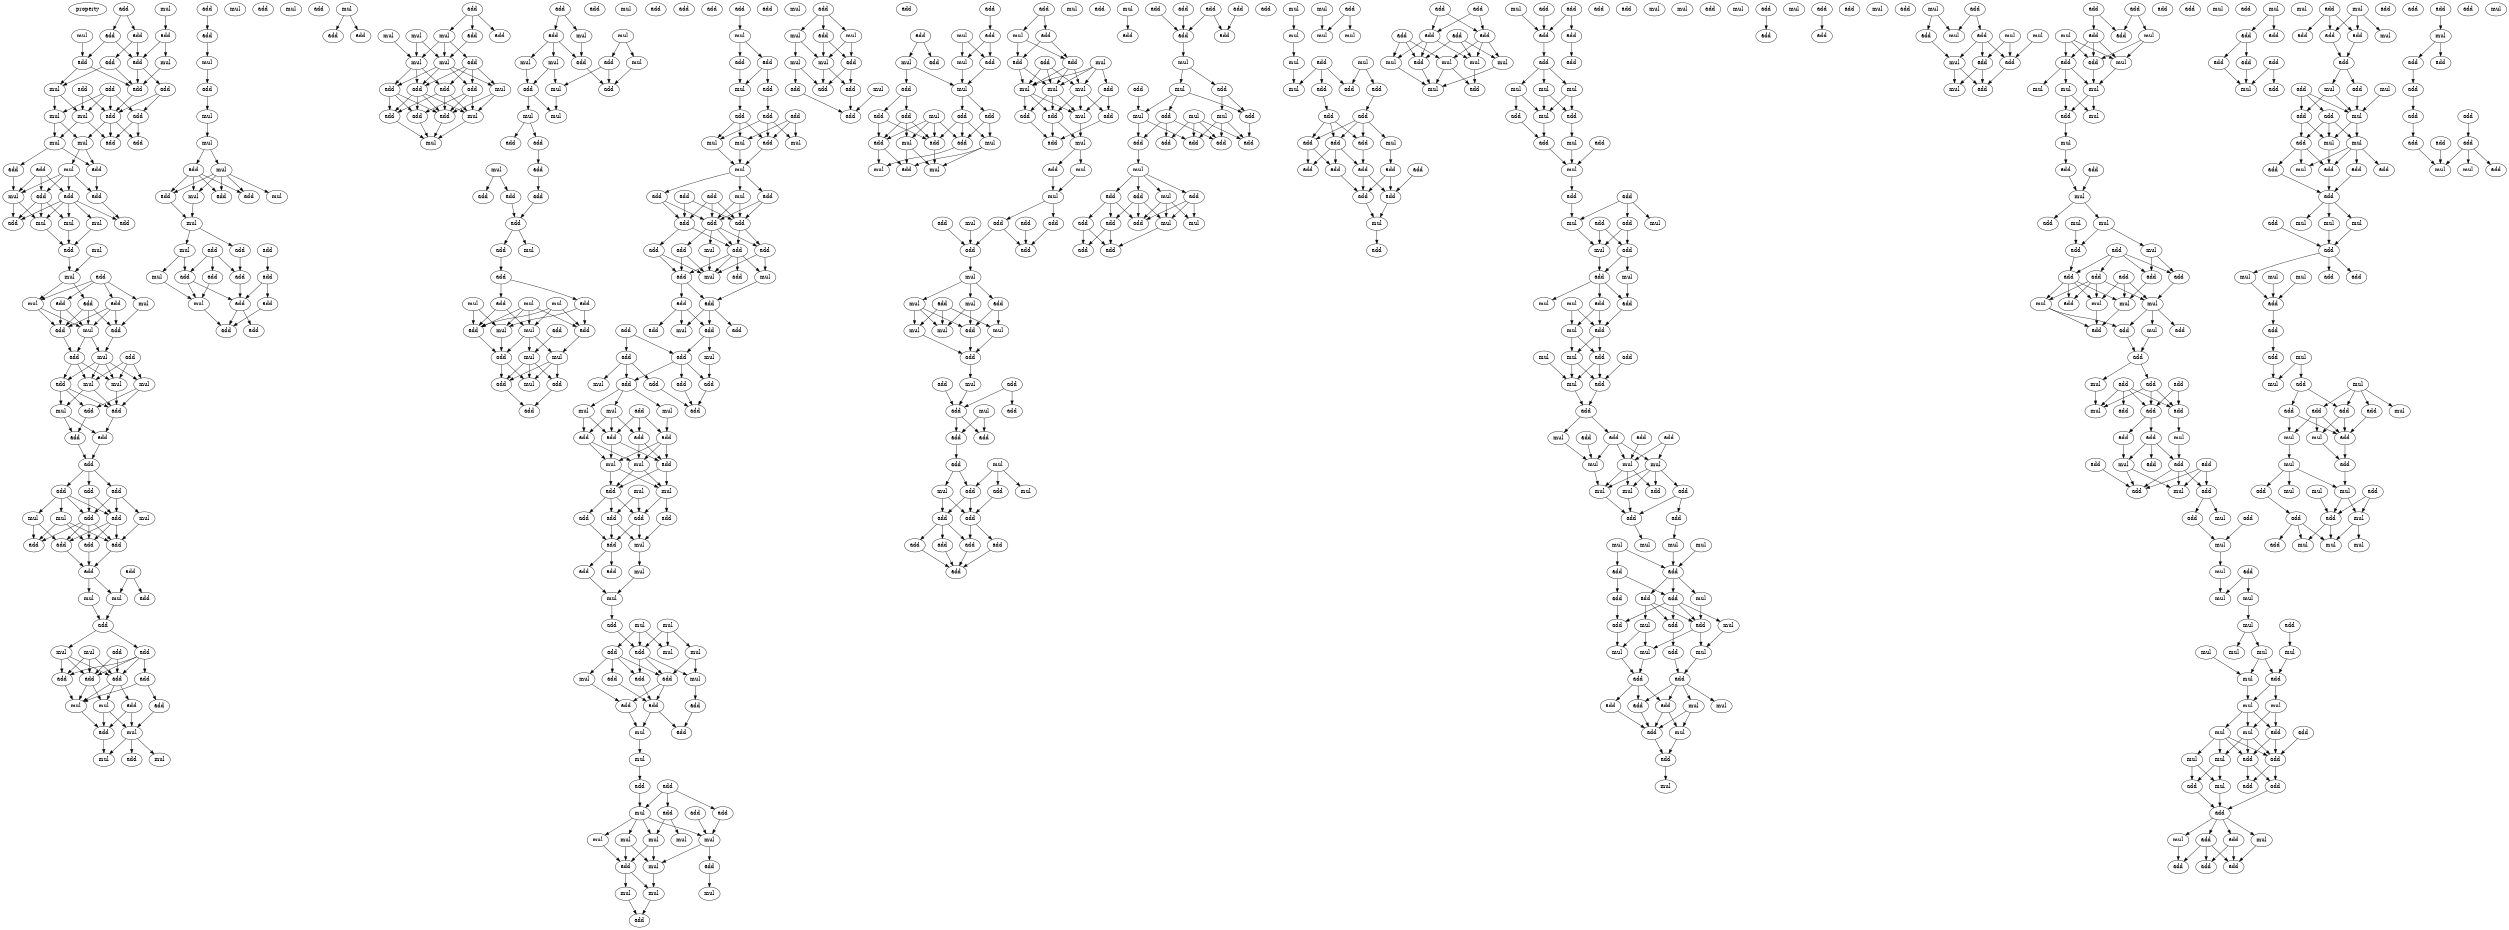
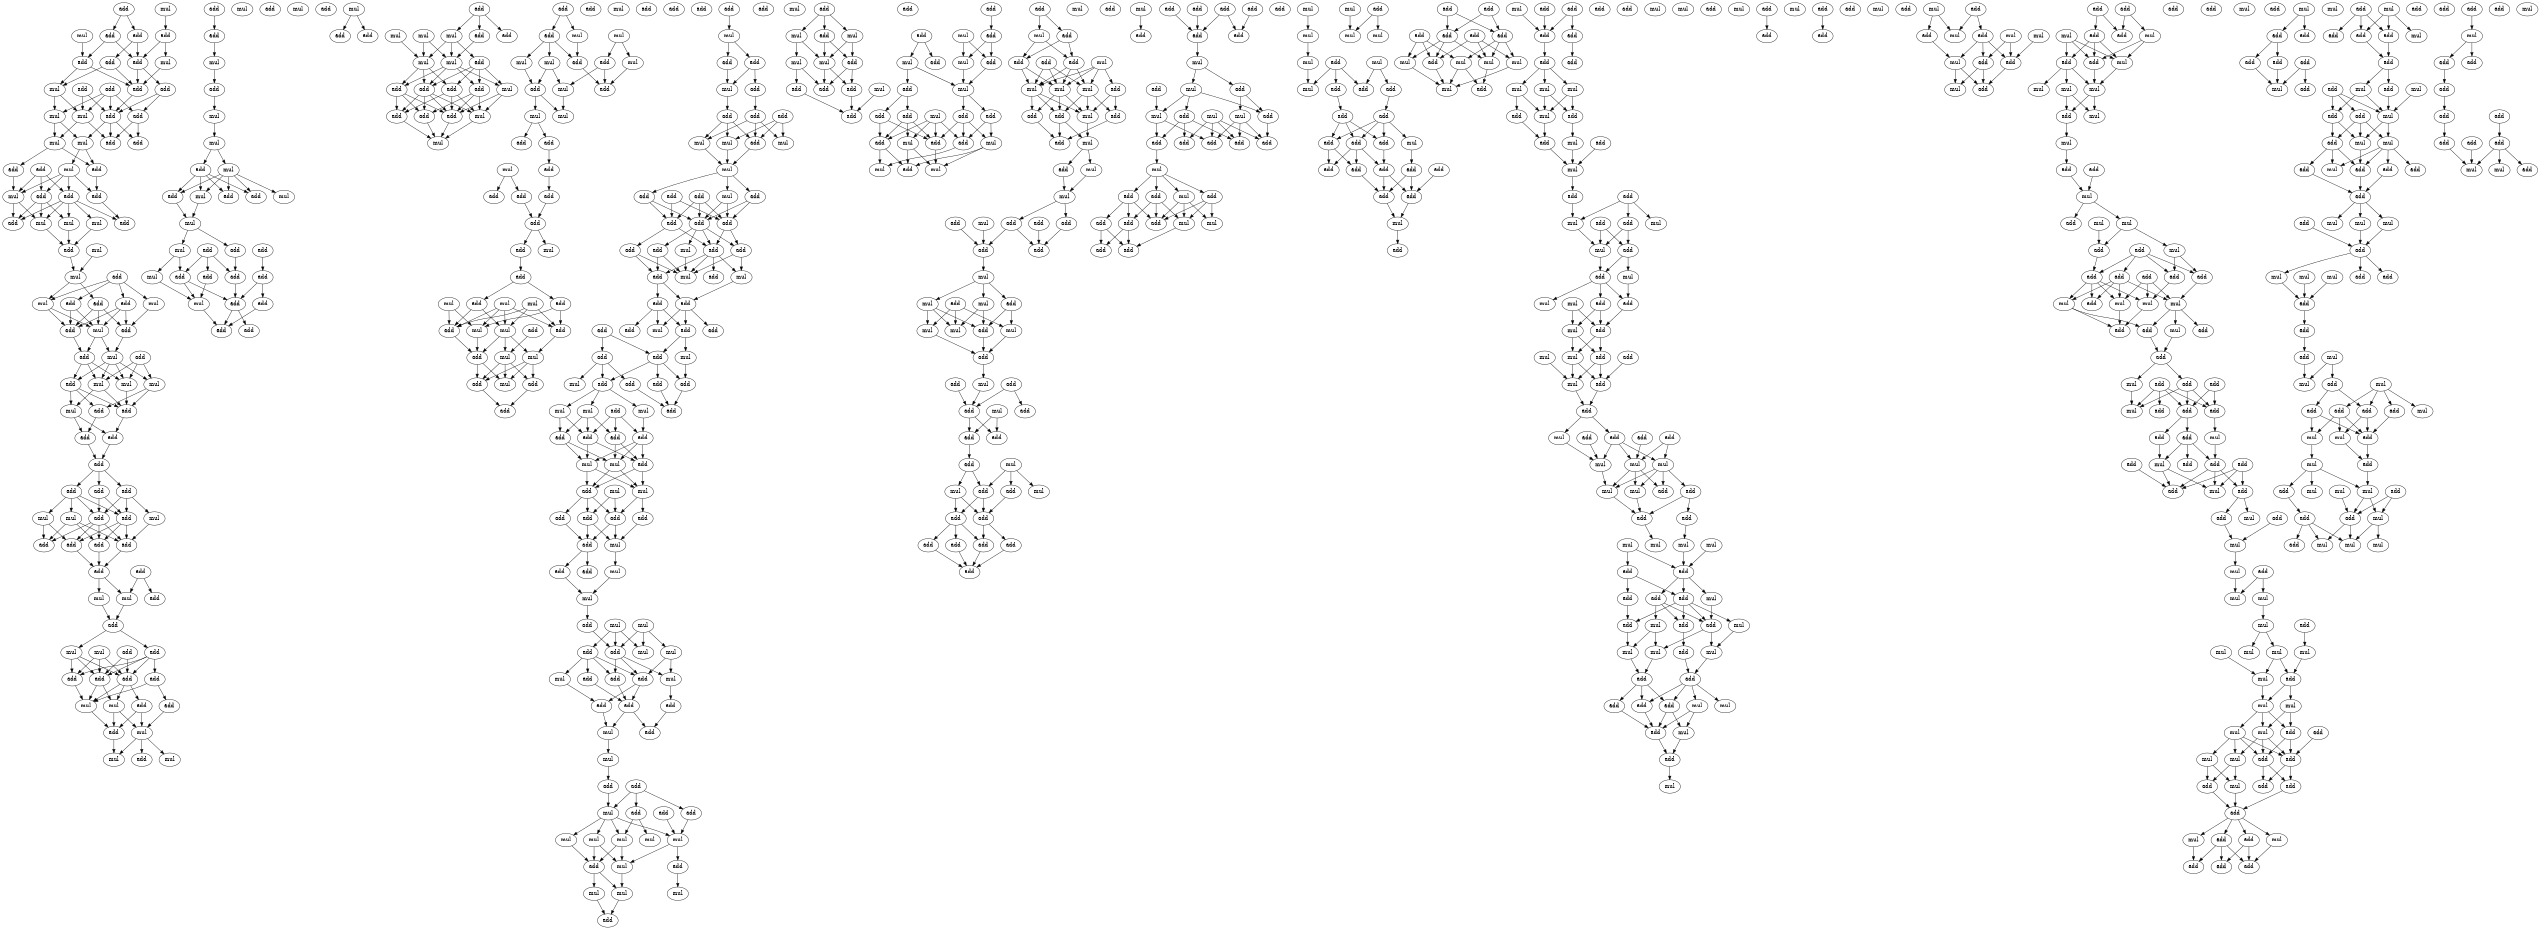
(88, 9) -> none
